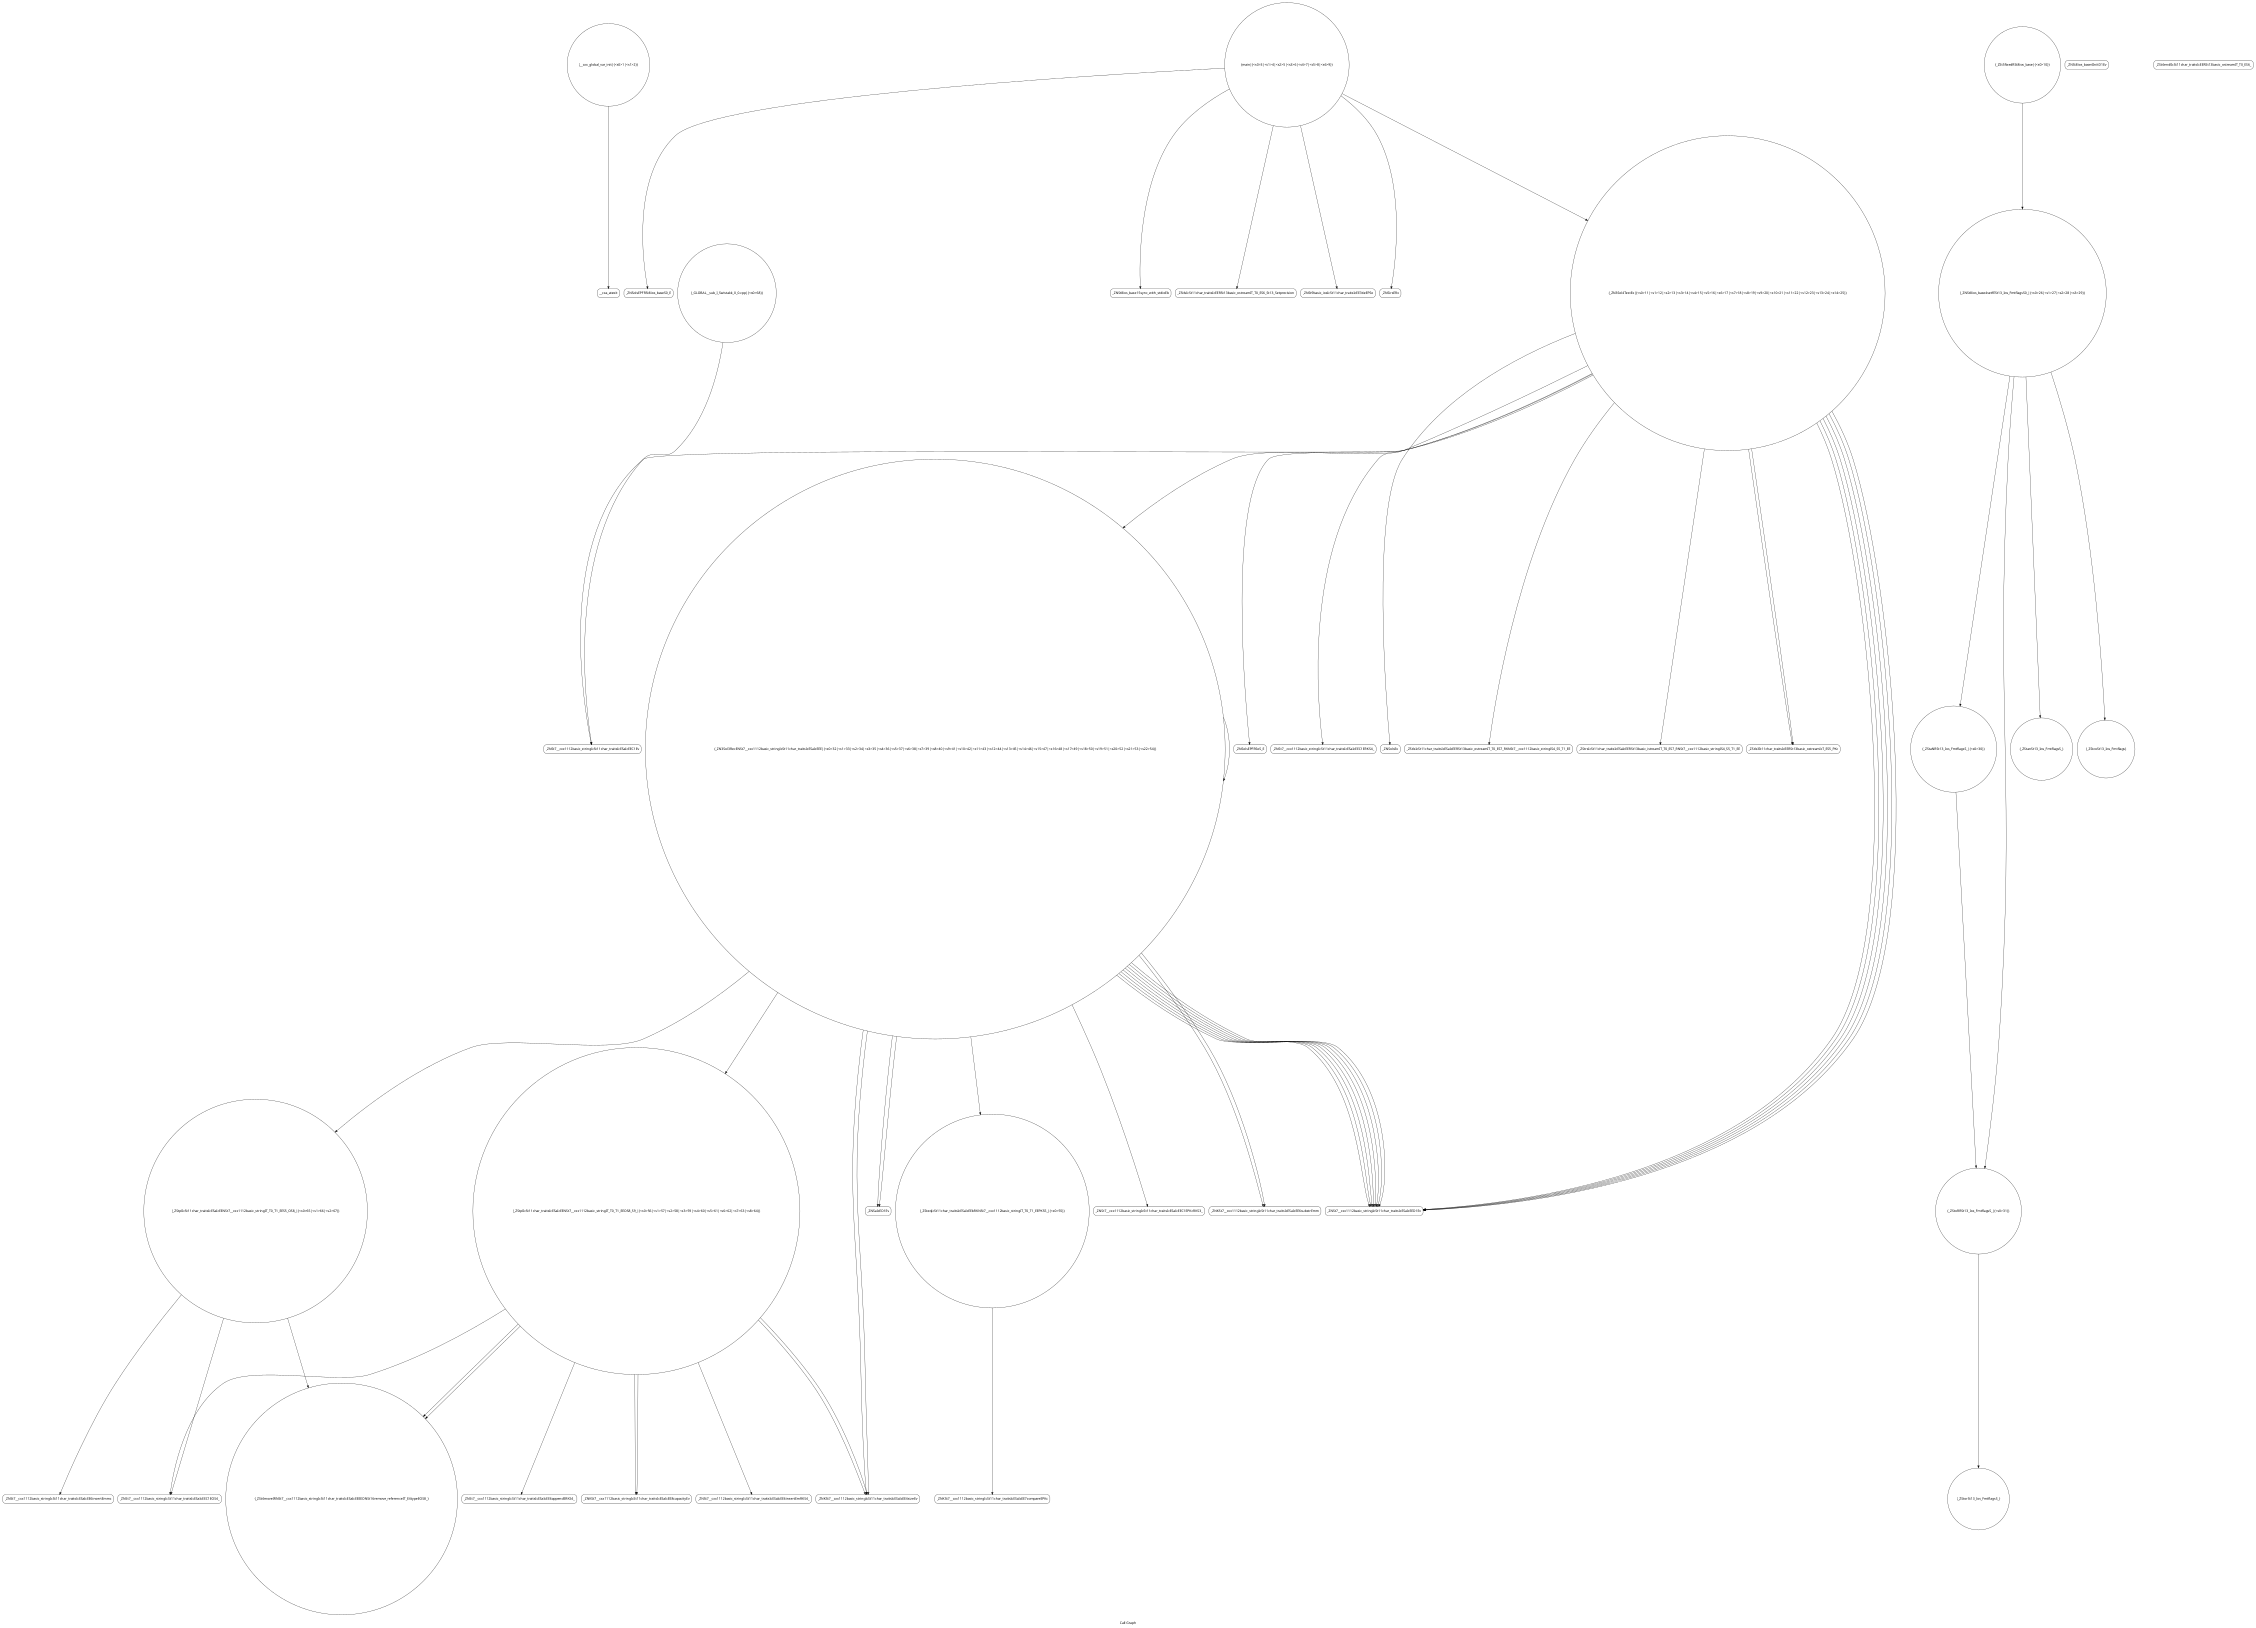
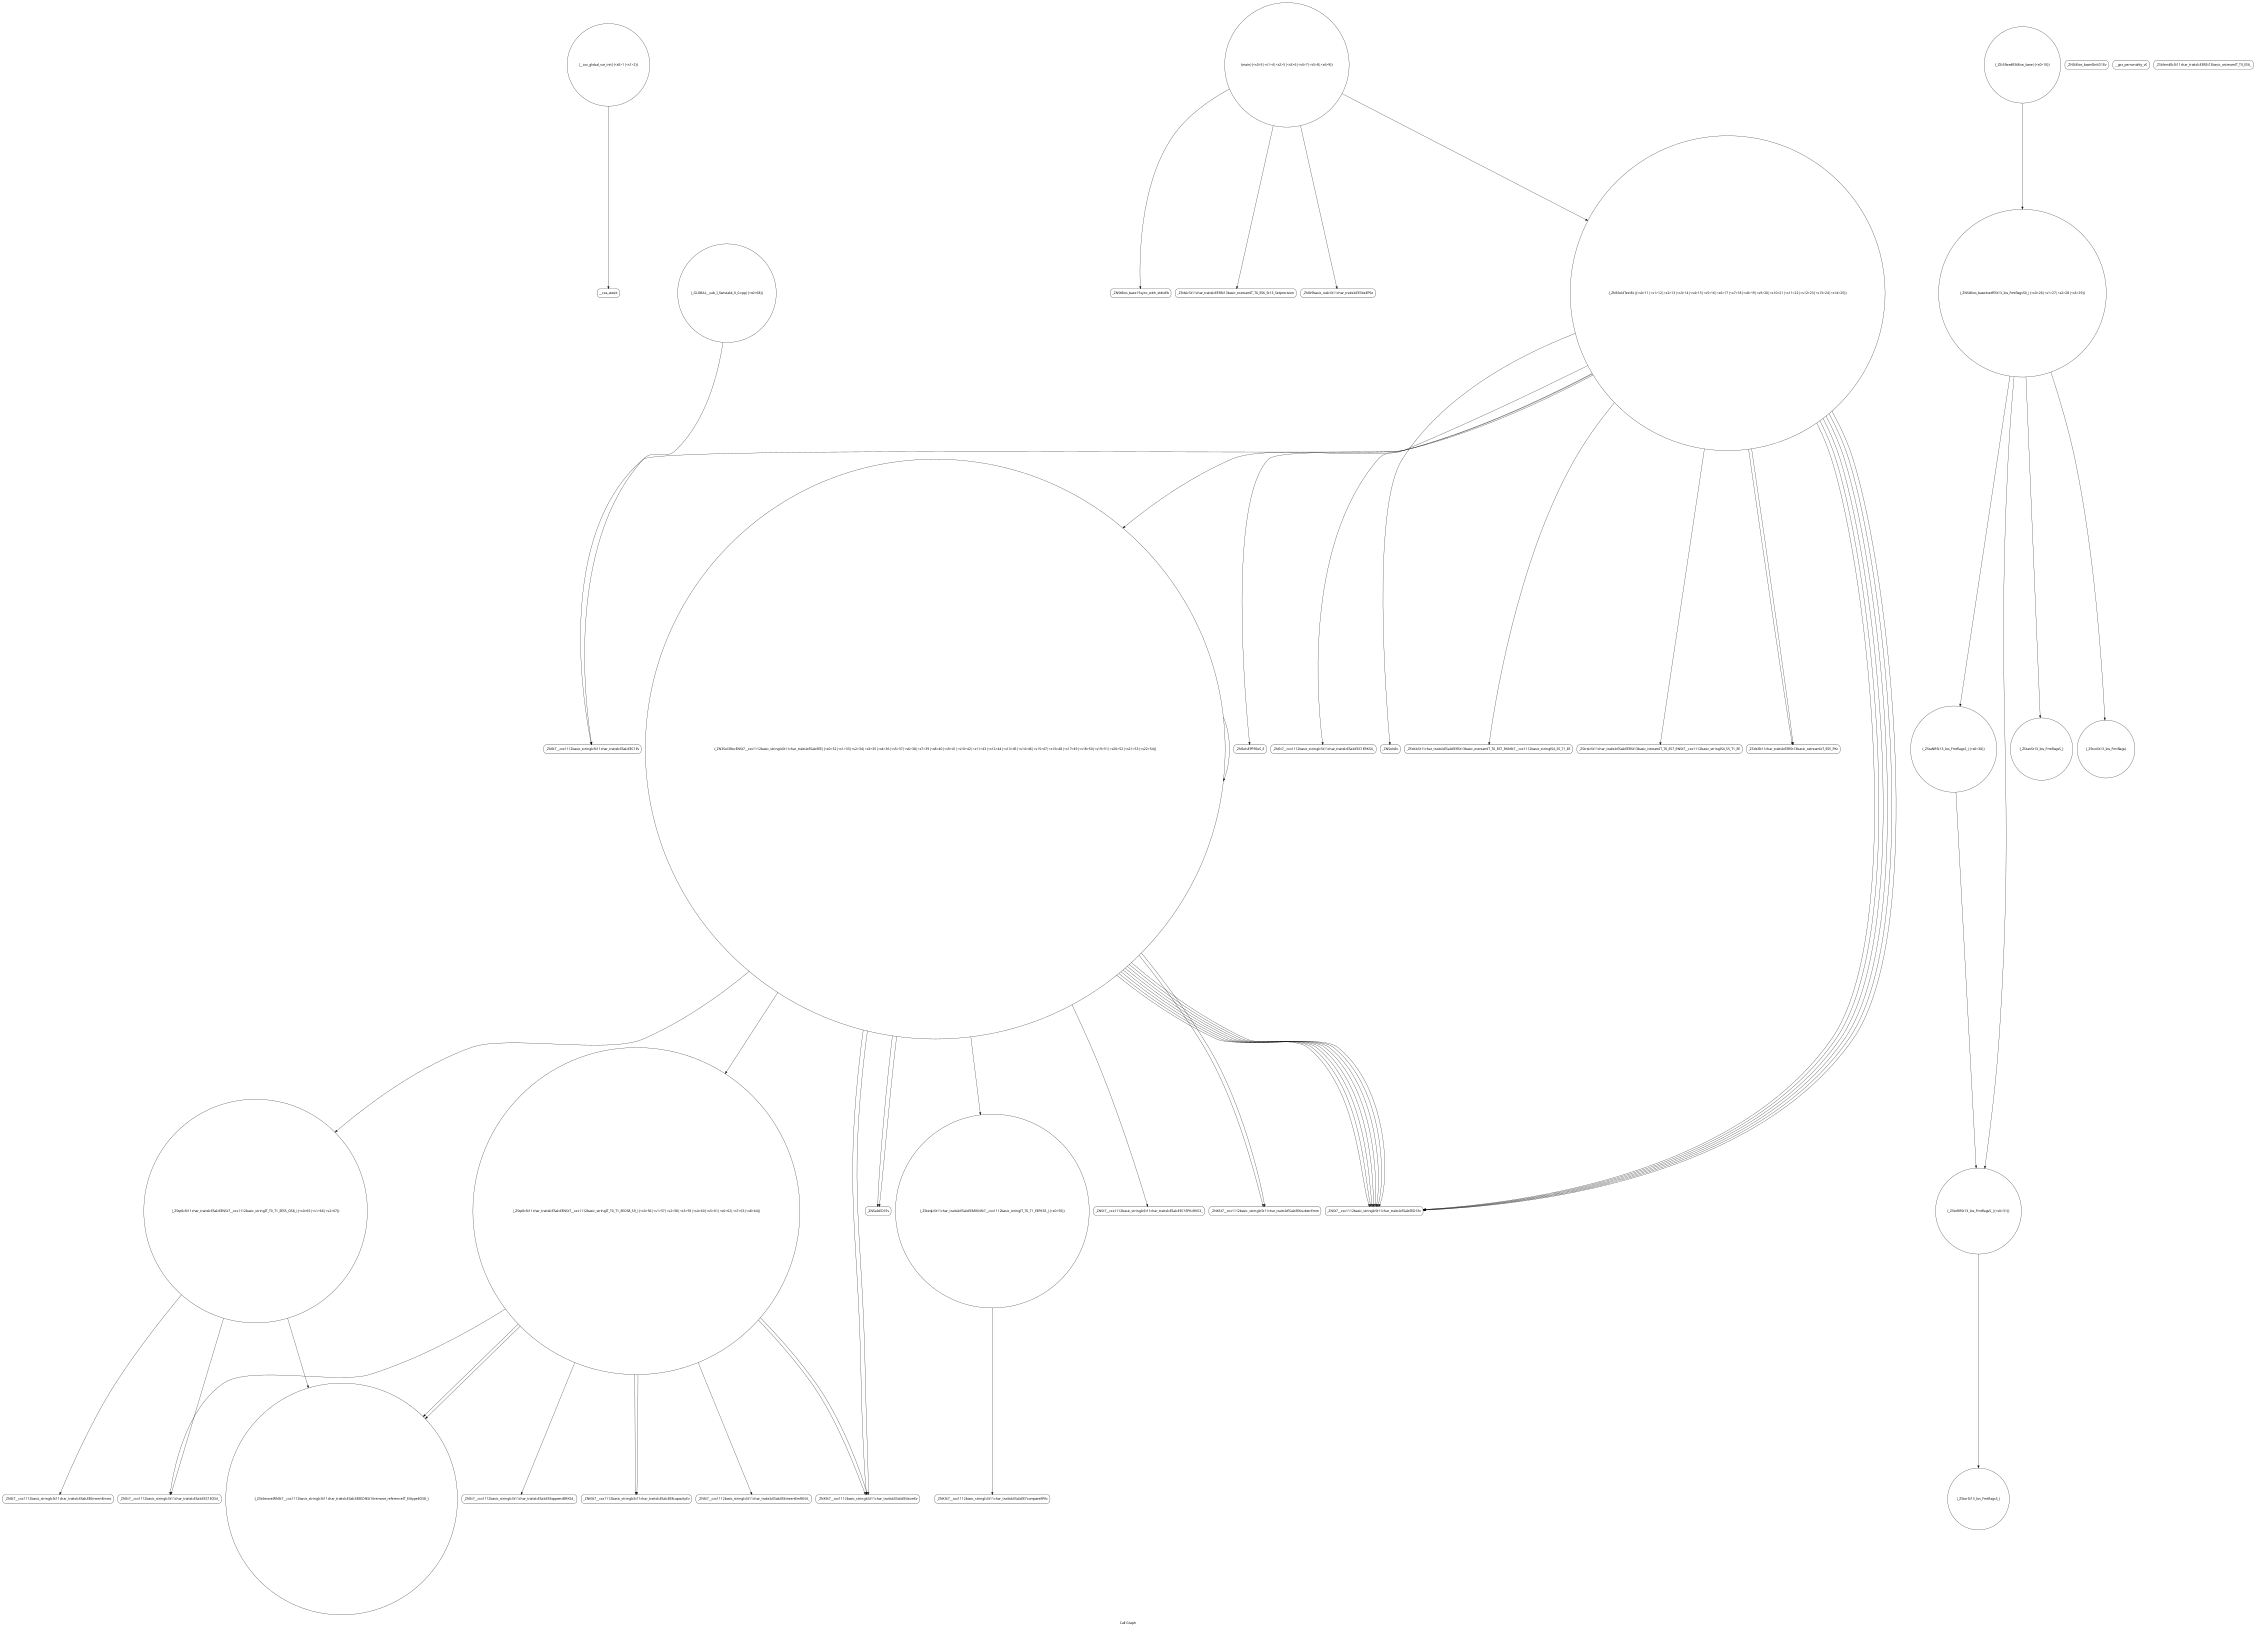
none -> (2131, 65)
(649, 293) -> none
(1390, 293) -> none
